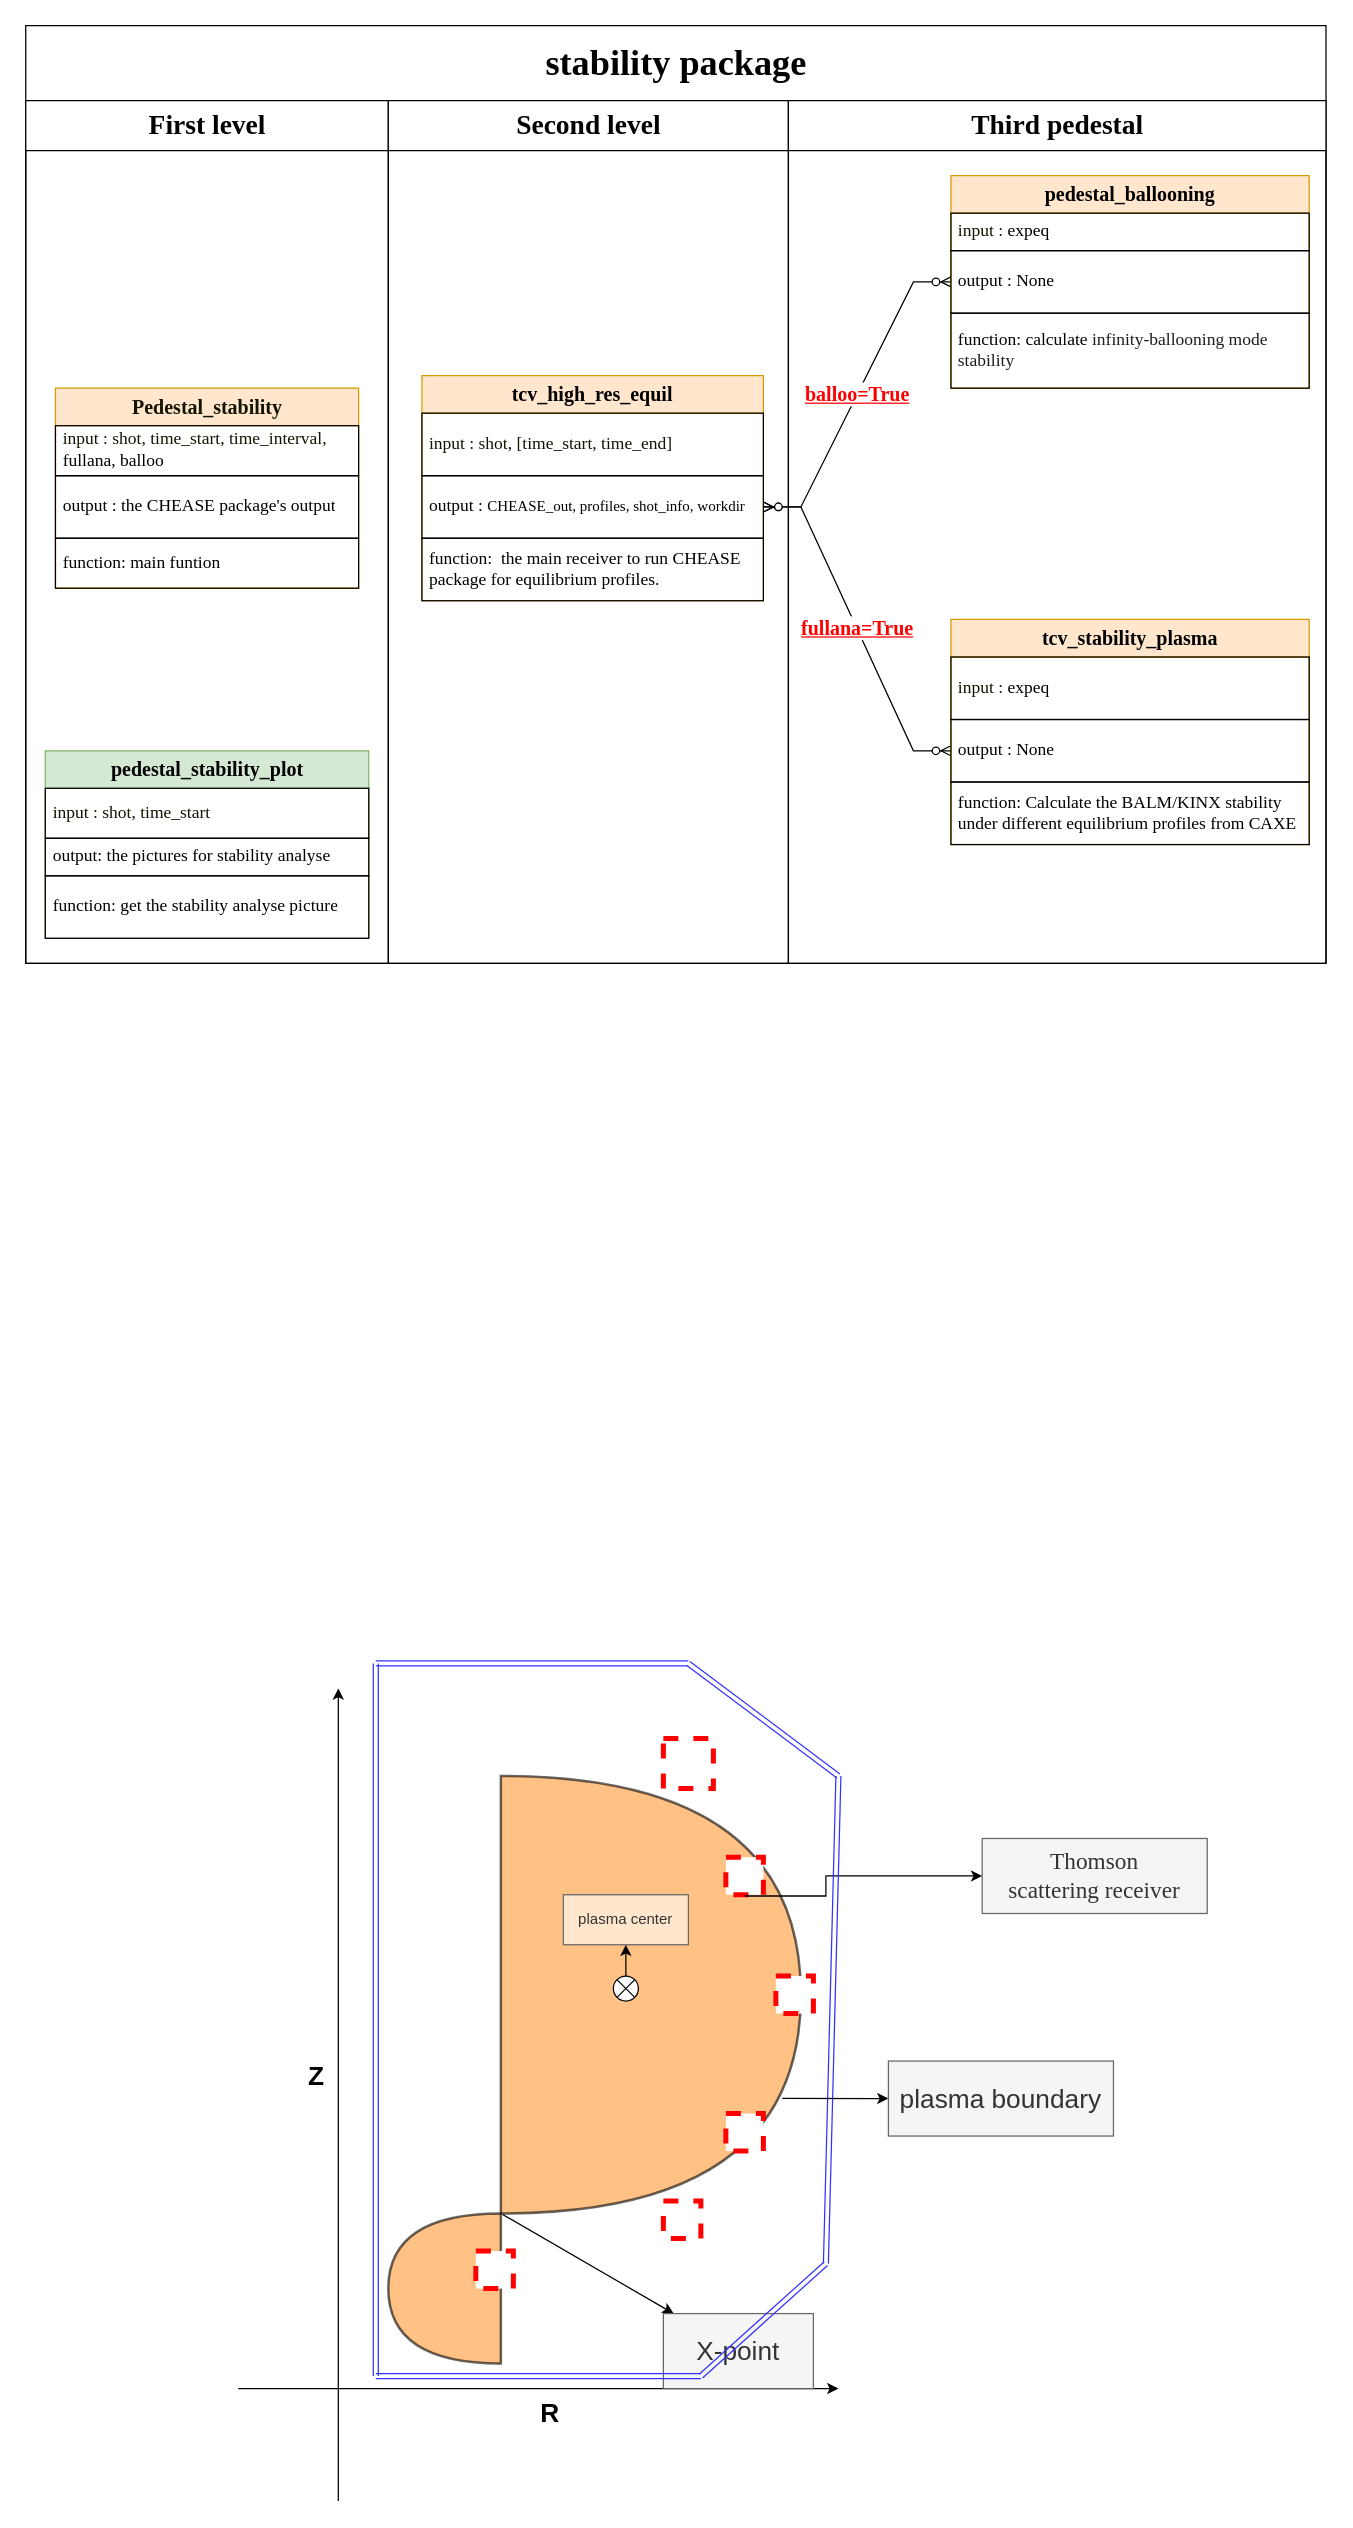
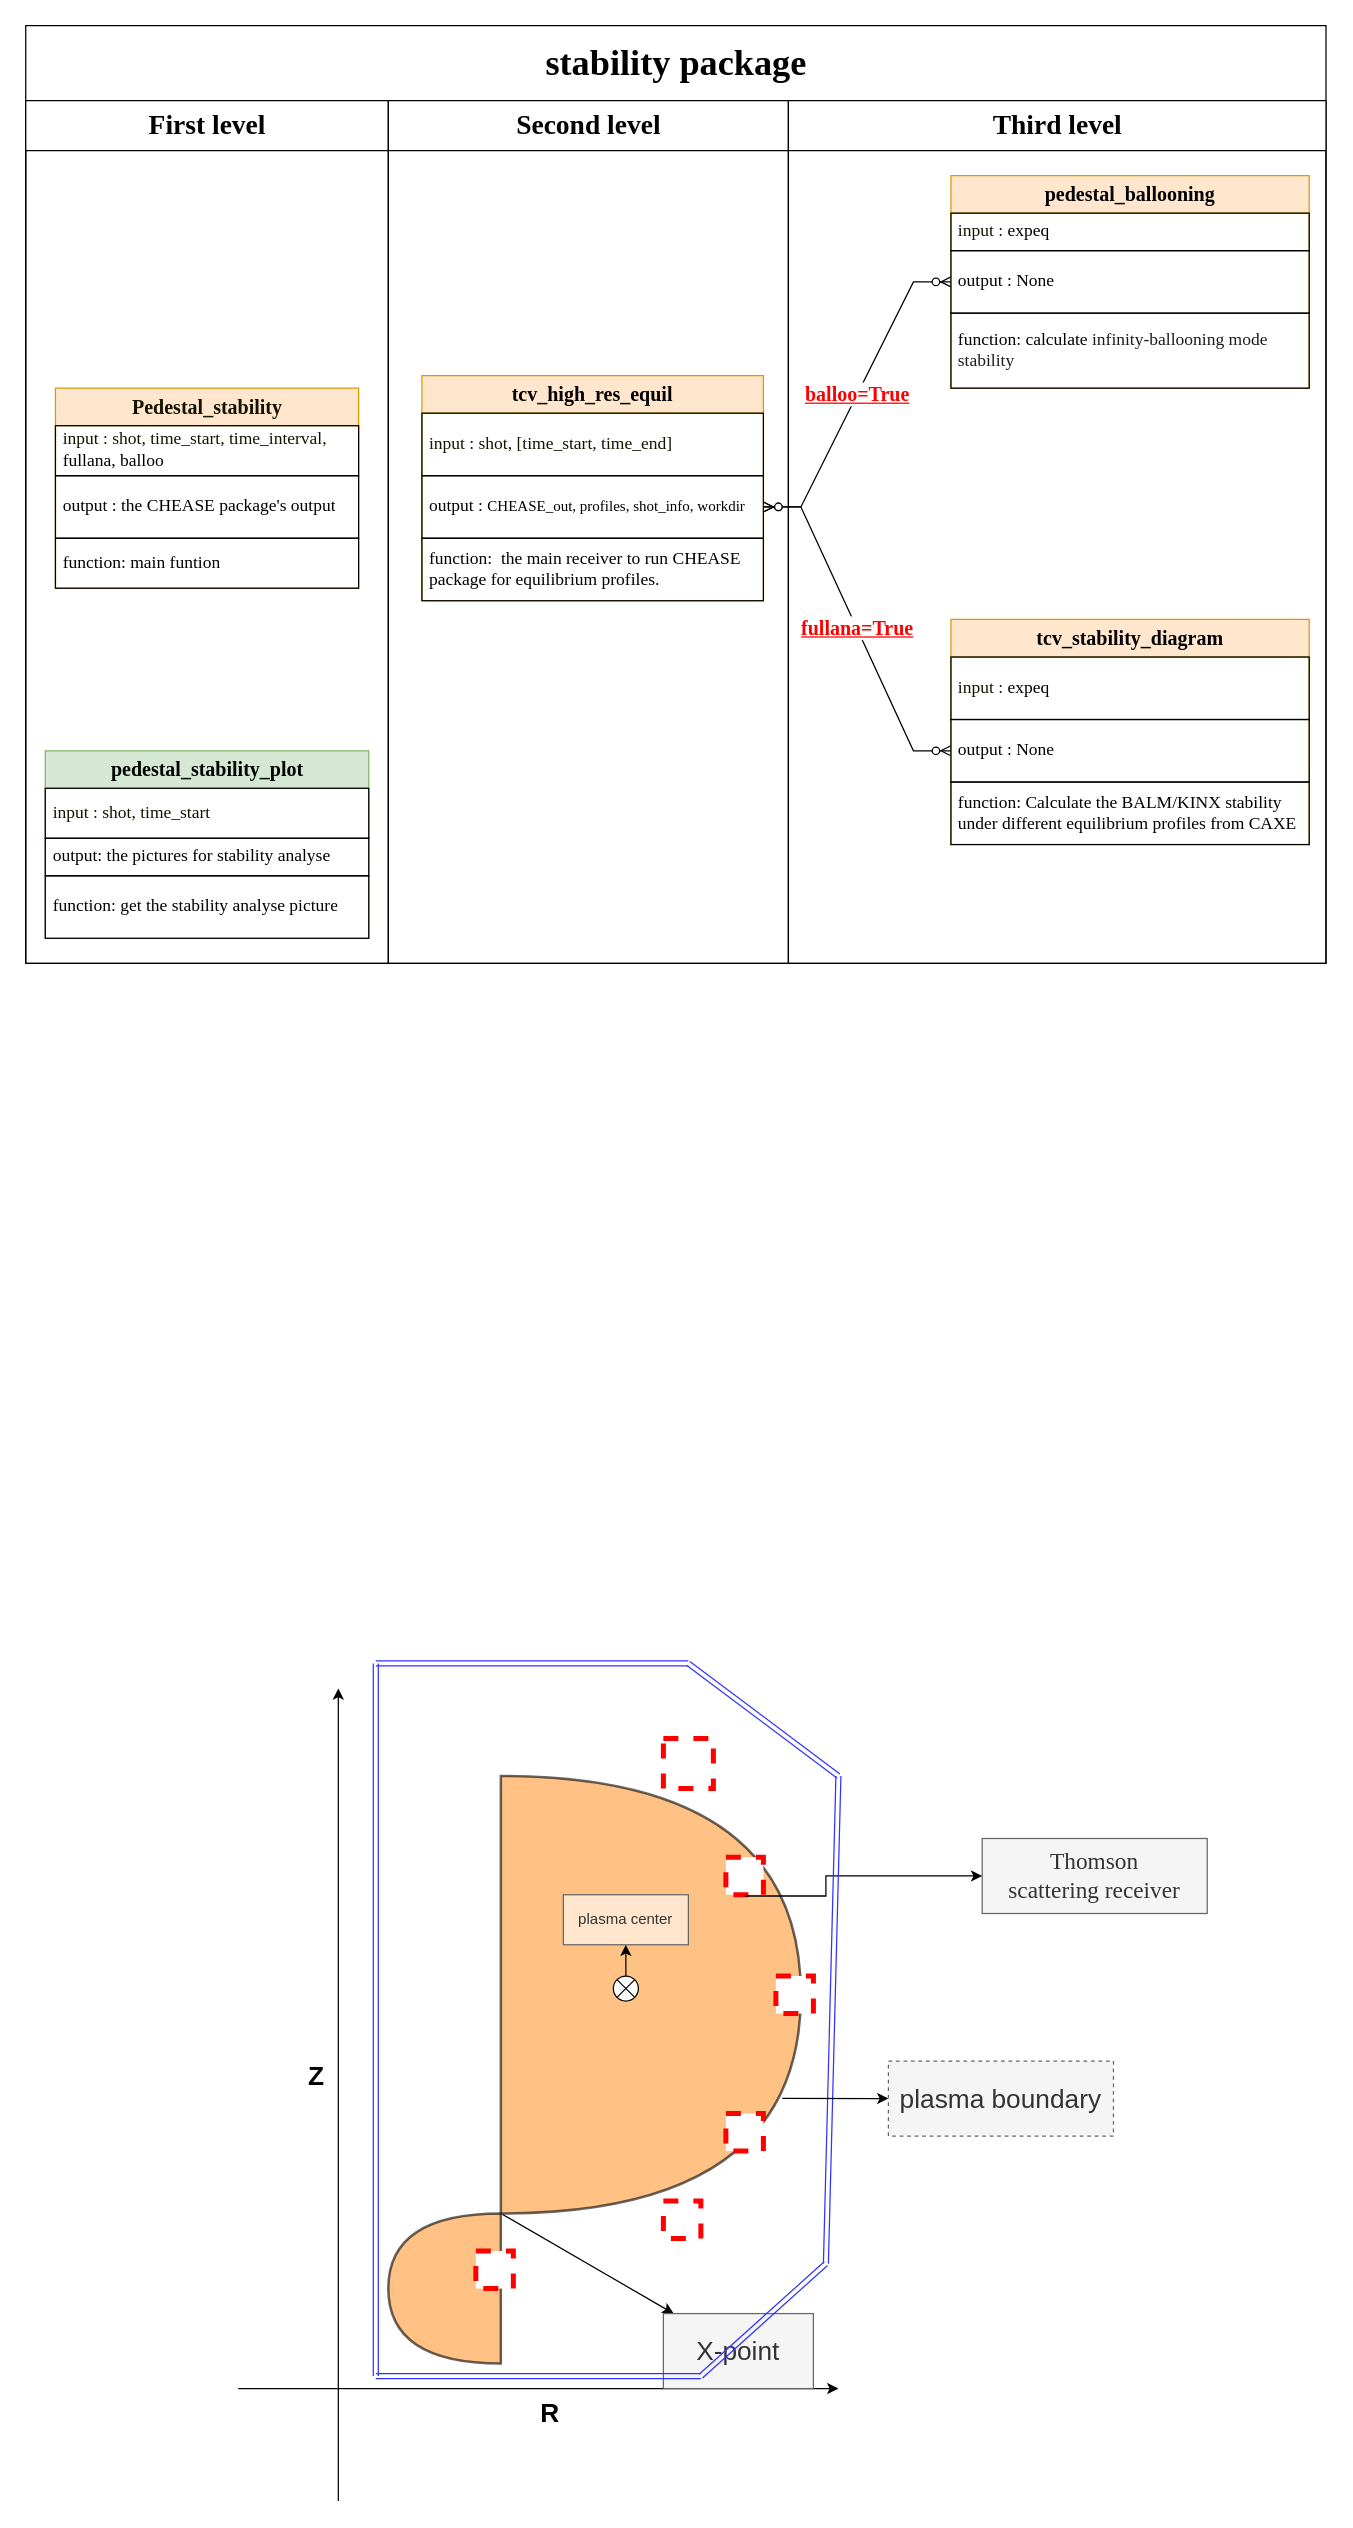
(1058, 126) -> (1058, 126)
(1130, 638) -> (1130, 638)
(1001, 2098) -> (1001, 2098)
